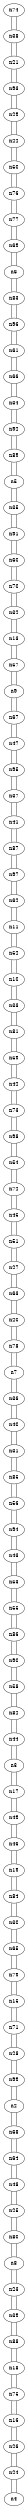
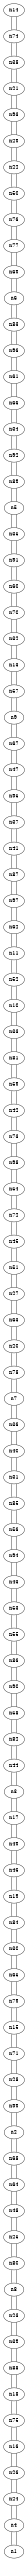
none -> (14, 10)
none -> (14, 2552)
